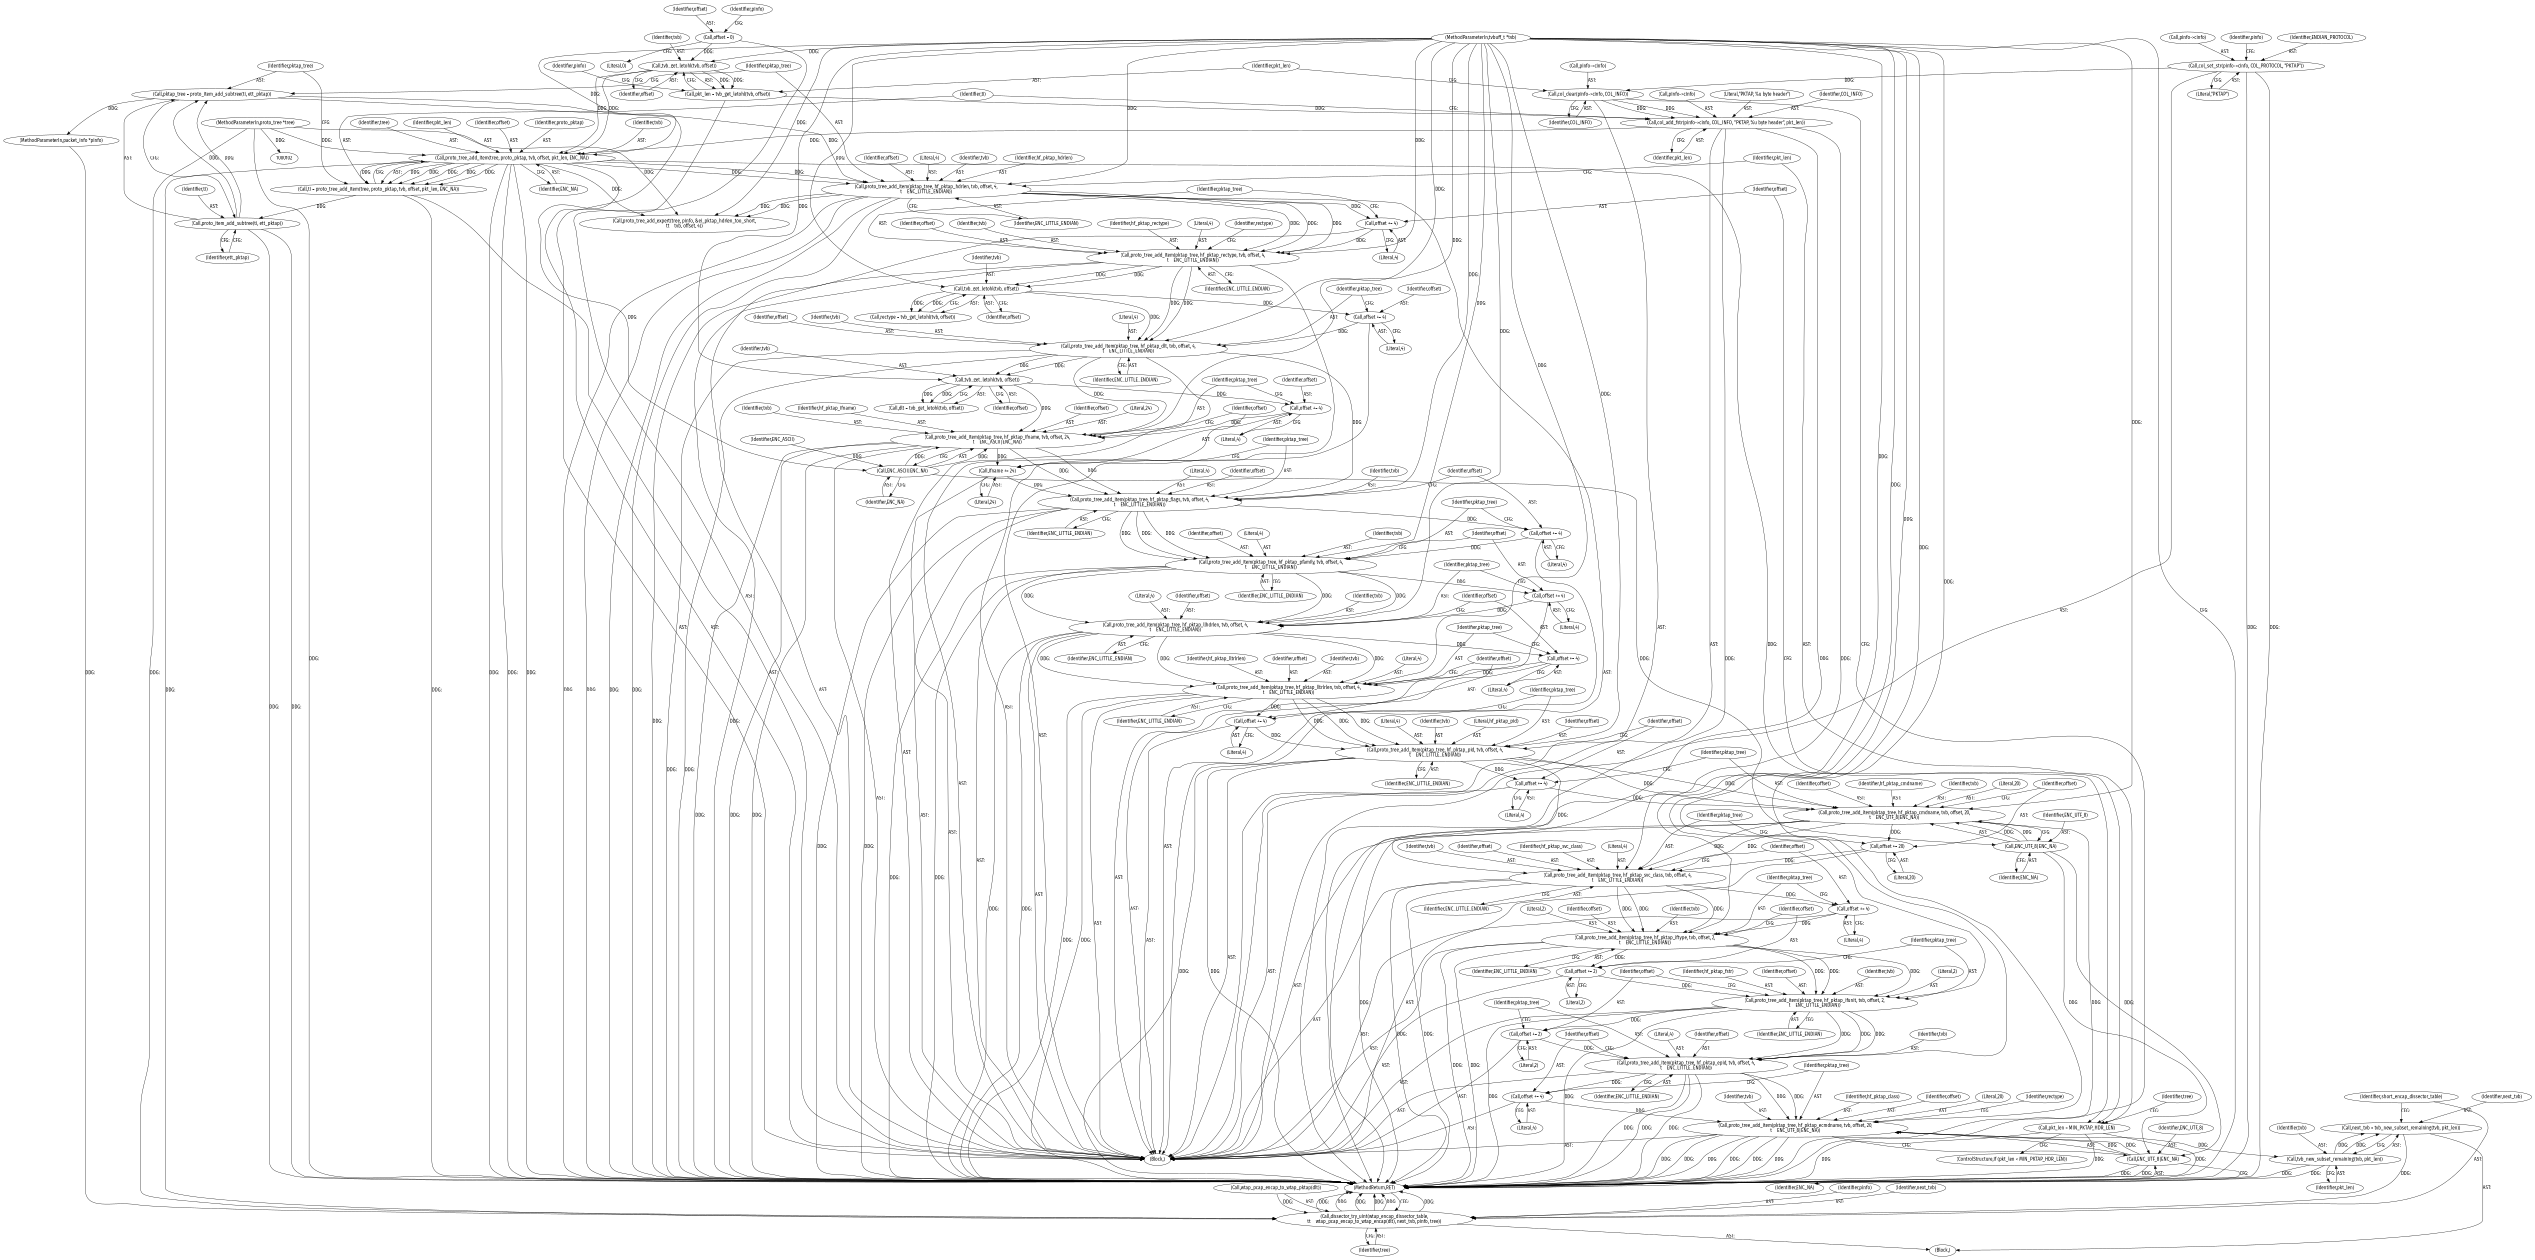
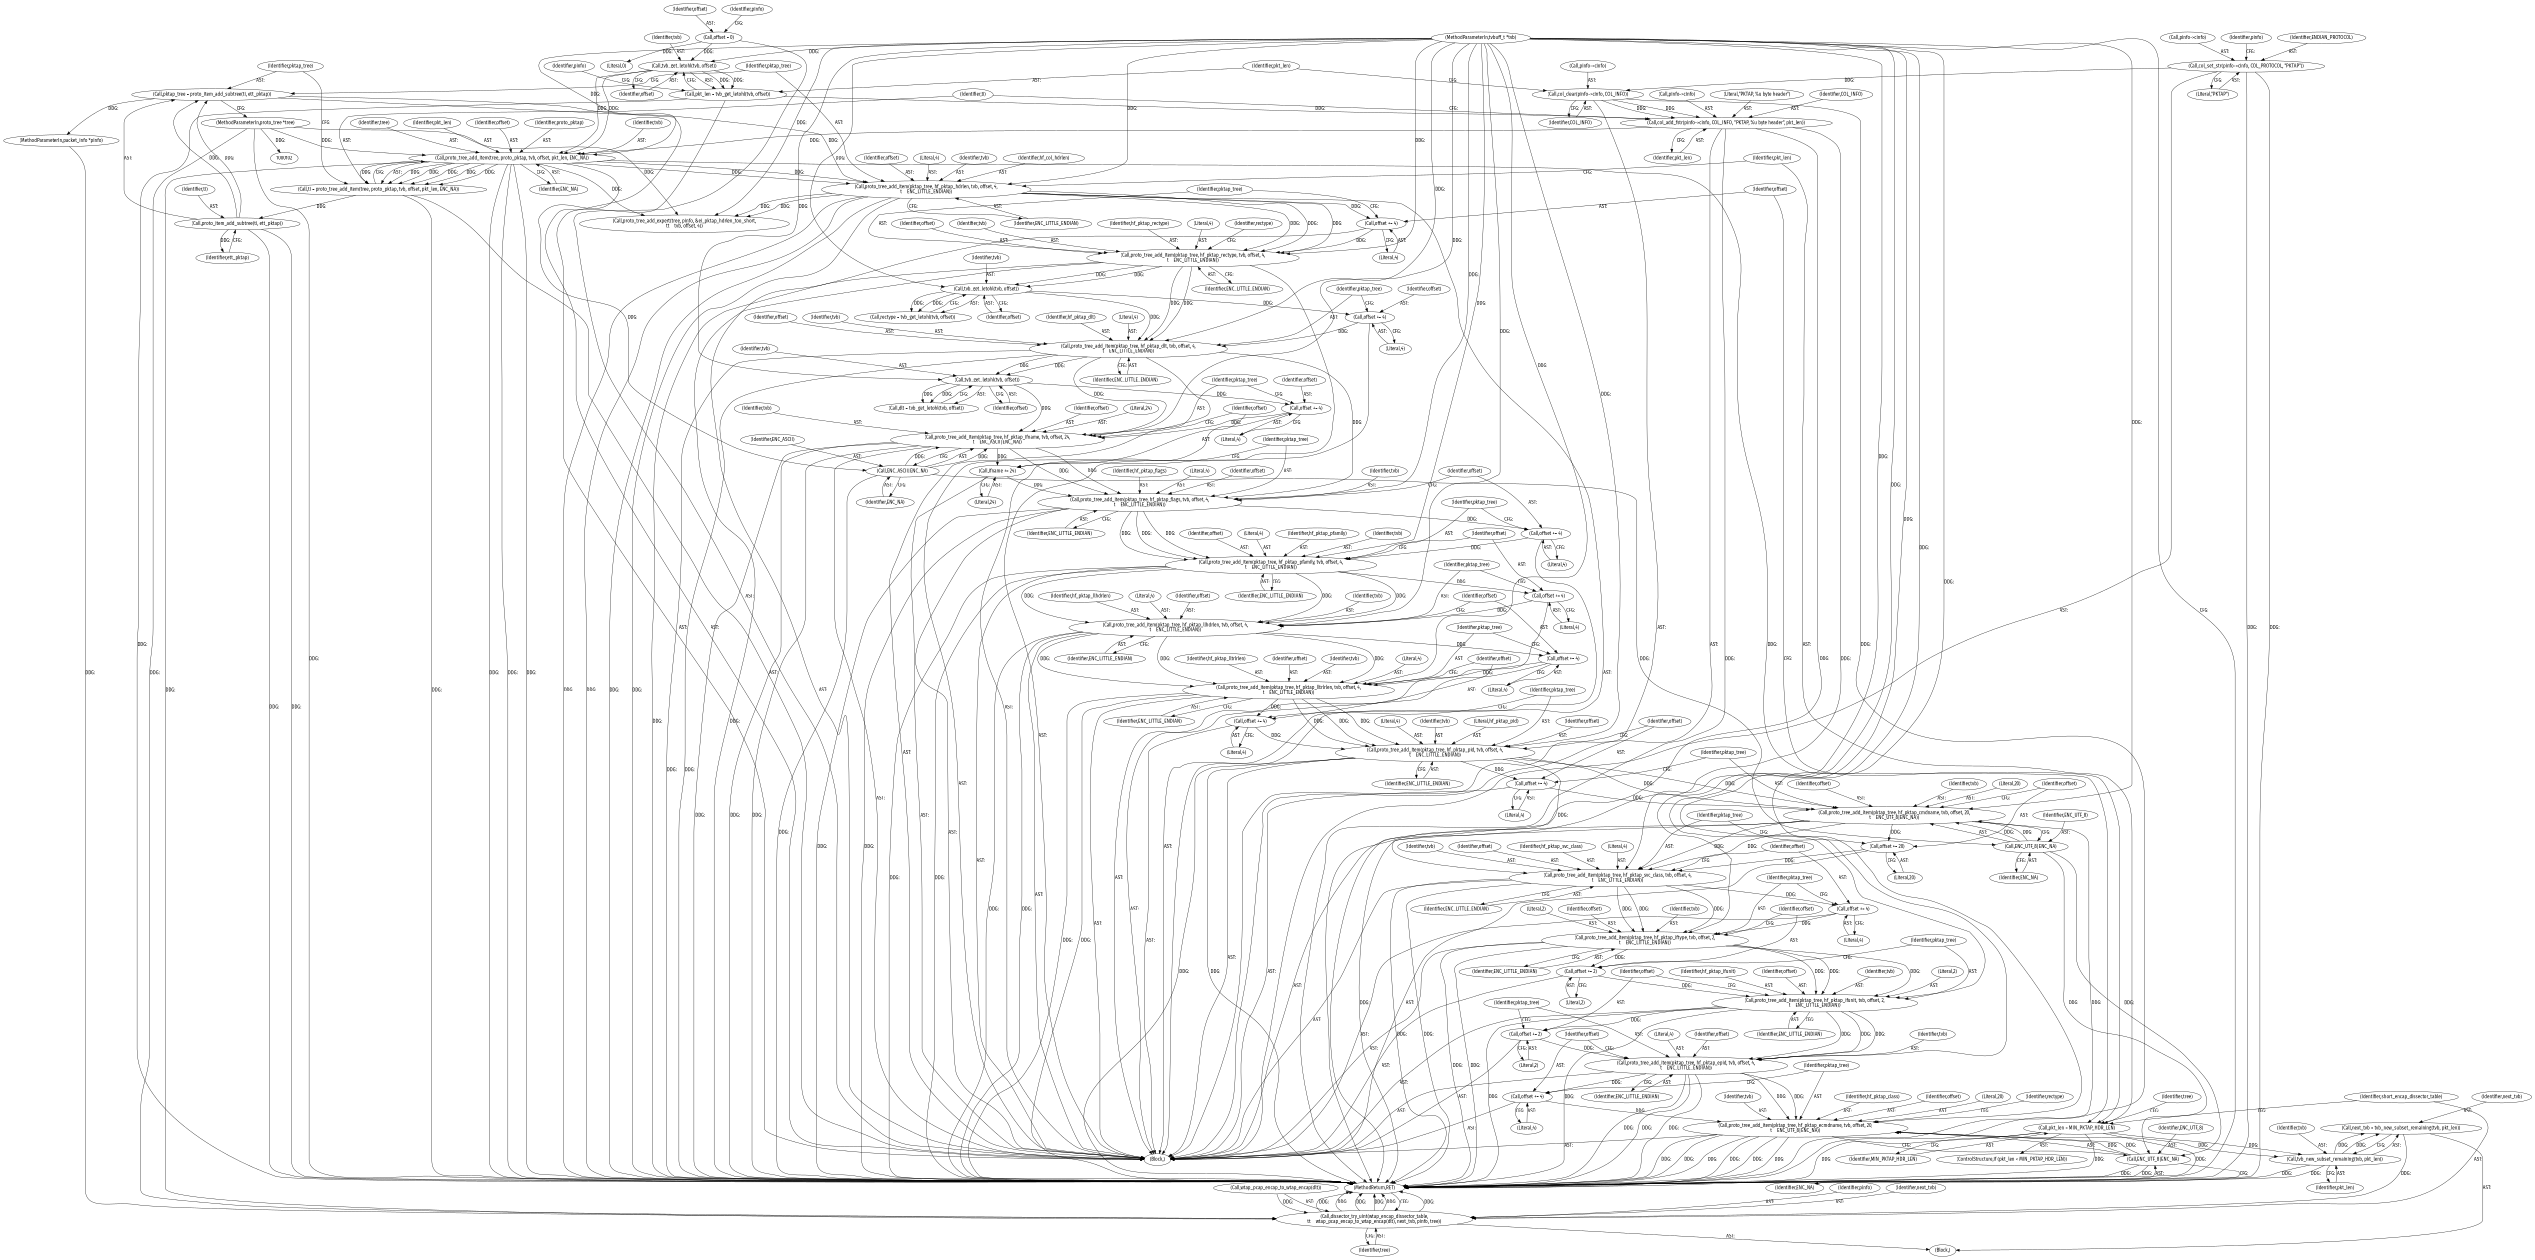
(668, 52) -> (668, 52)
(1044, 158) -> (1044, 158)
(161, 173) -> (232, 108)
(226, 241) -> (226, 241)
none -> (1071, 318)
(827, 409) -> none
(858, 457) -> (858, 457)
none -> (1140, 471)
none -> (1317, 534)
none -> (1081, 596)
(1866, 645) -> (1866, 645)
(1890, 784) -> none
none -> (137, 960)
(1708, 972) -> (1708, 972)
none -> (777, 1094)
(2401, 1111) -> (2241, 1110)
none -> (2204, 1142)
(2044, 1145) -> (2044, 1145)
none -> (1883, 1160)
(1276, 1188) -> (1276, 1188)
